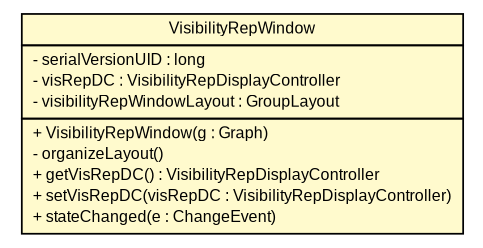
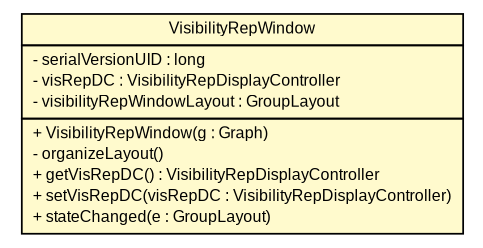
(155, 217) -> (153, 217)
